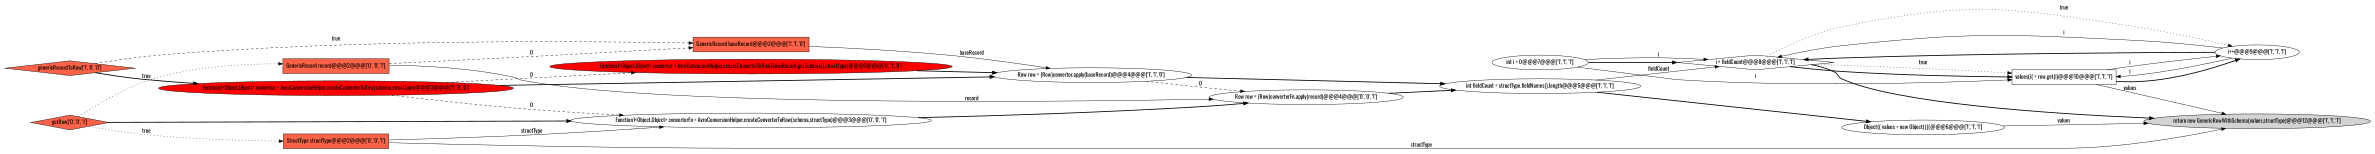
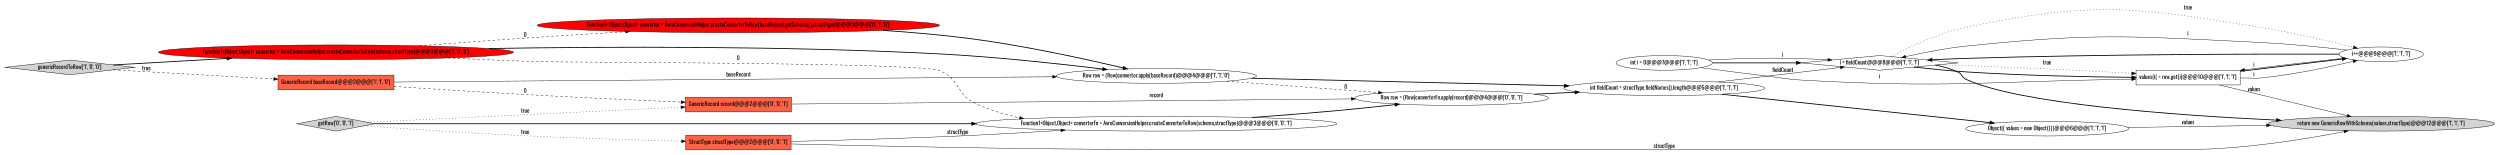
(539, 56) -> (537, 95)
(70, 68) -> (70, 67)
(70, 122) -> (336, 124)
